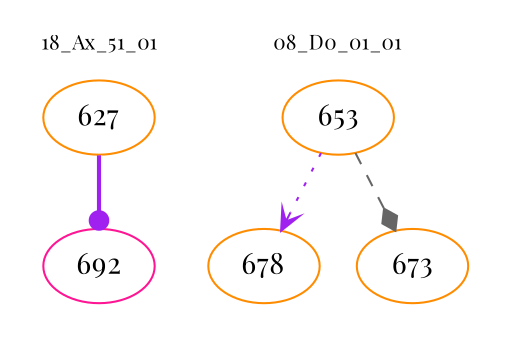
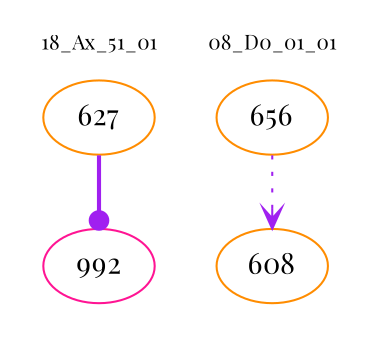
(338, 118) -> (272, 118)
(99, 266) -> (99, 266)
(264, 266) -> (272, 266)
(412, 266) -> none
